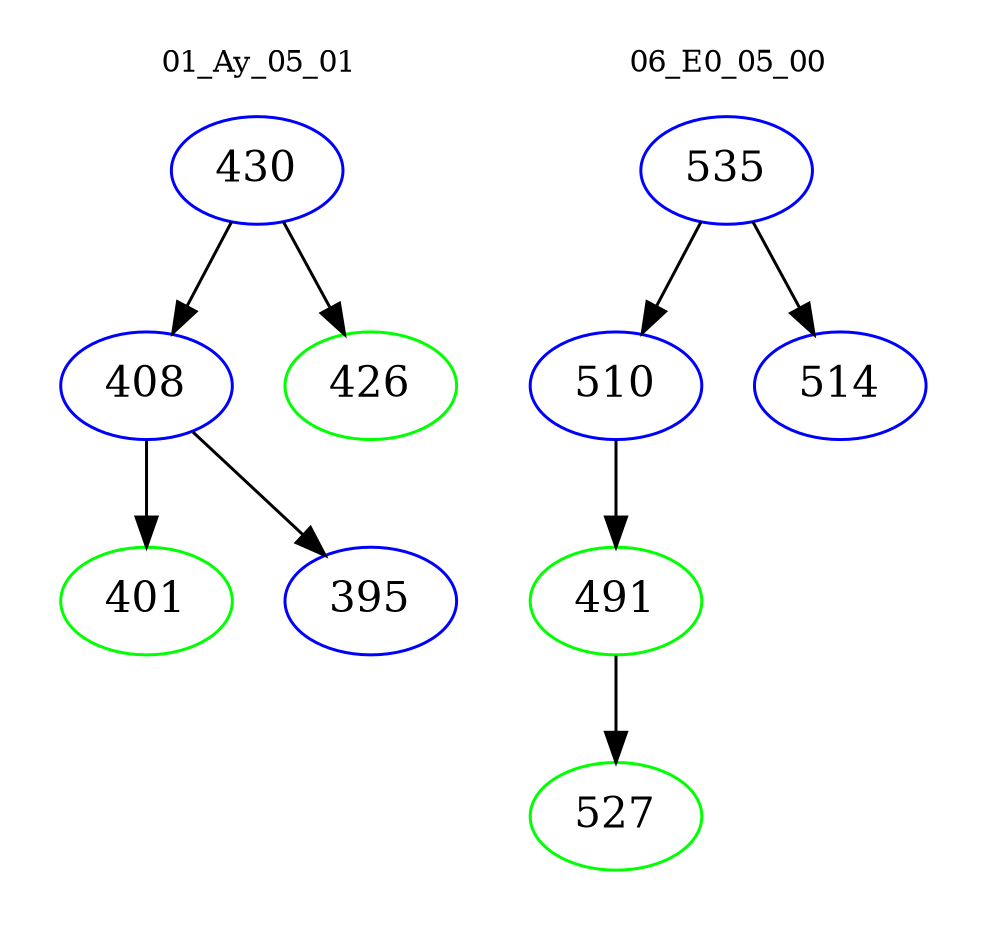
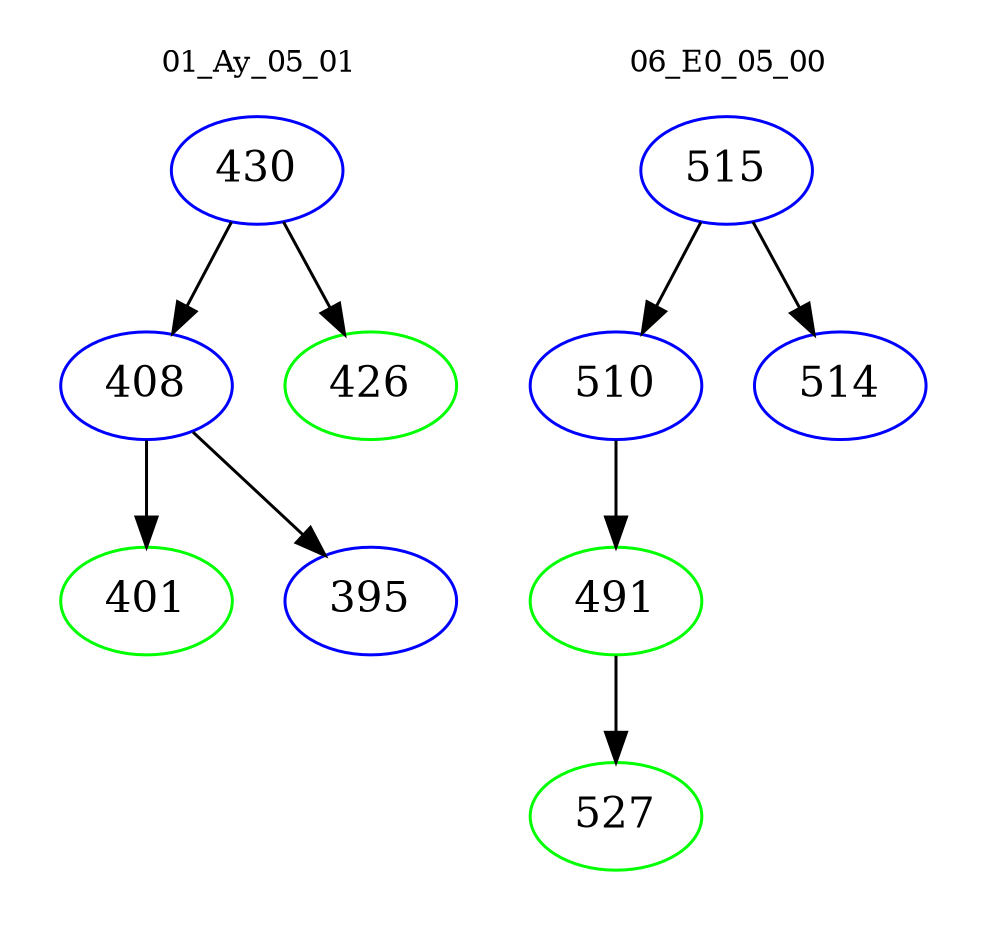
(727, 170) -> (727, 170)
